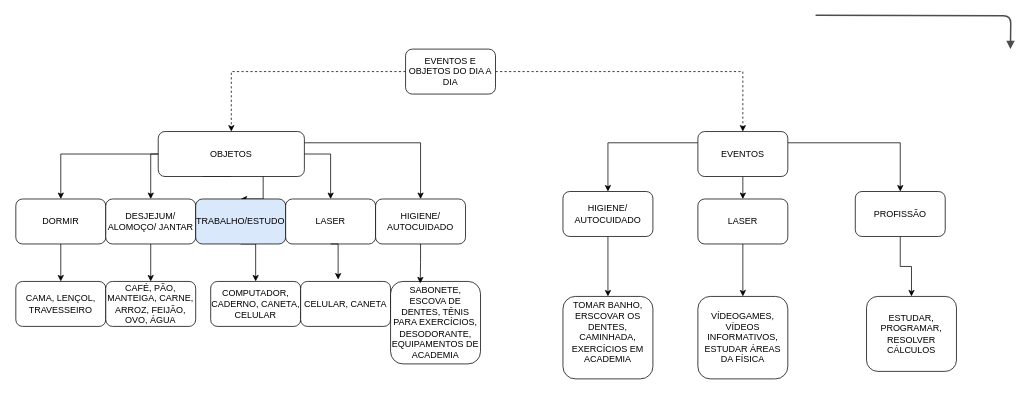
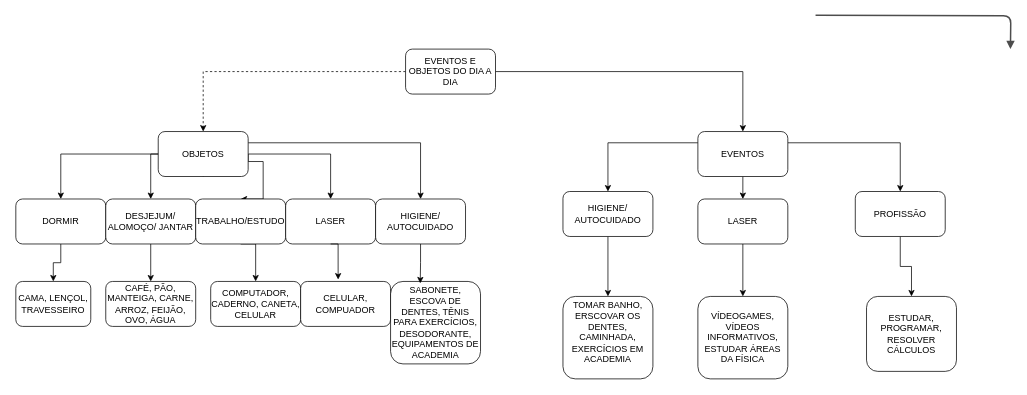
(647, 72) -> (647, 72)
(231, 154) -> (203, 154)
(240, 222) -> (240, 222)
(60, 304) -> (53, 304)
(345, 304) -> (345, 304)
